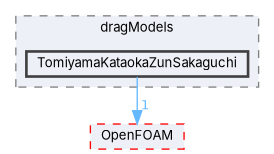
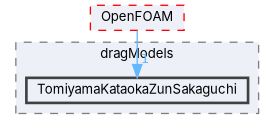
(137, 95) -> (137, 51)
